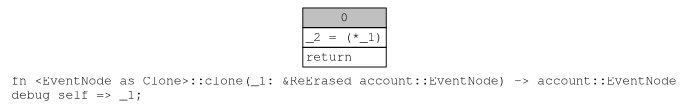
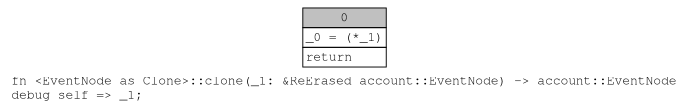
(345, 37) -> (345, 37)
